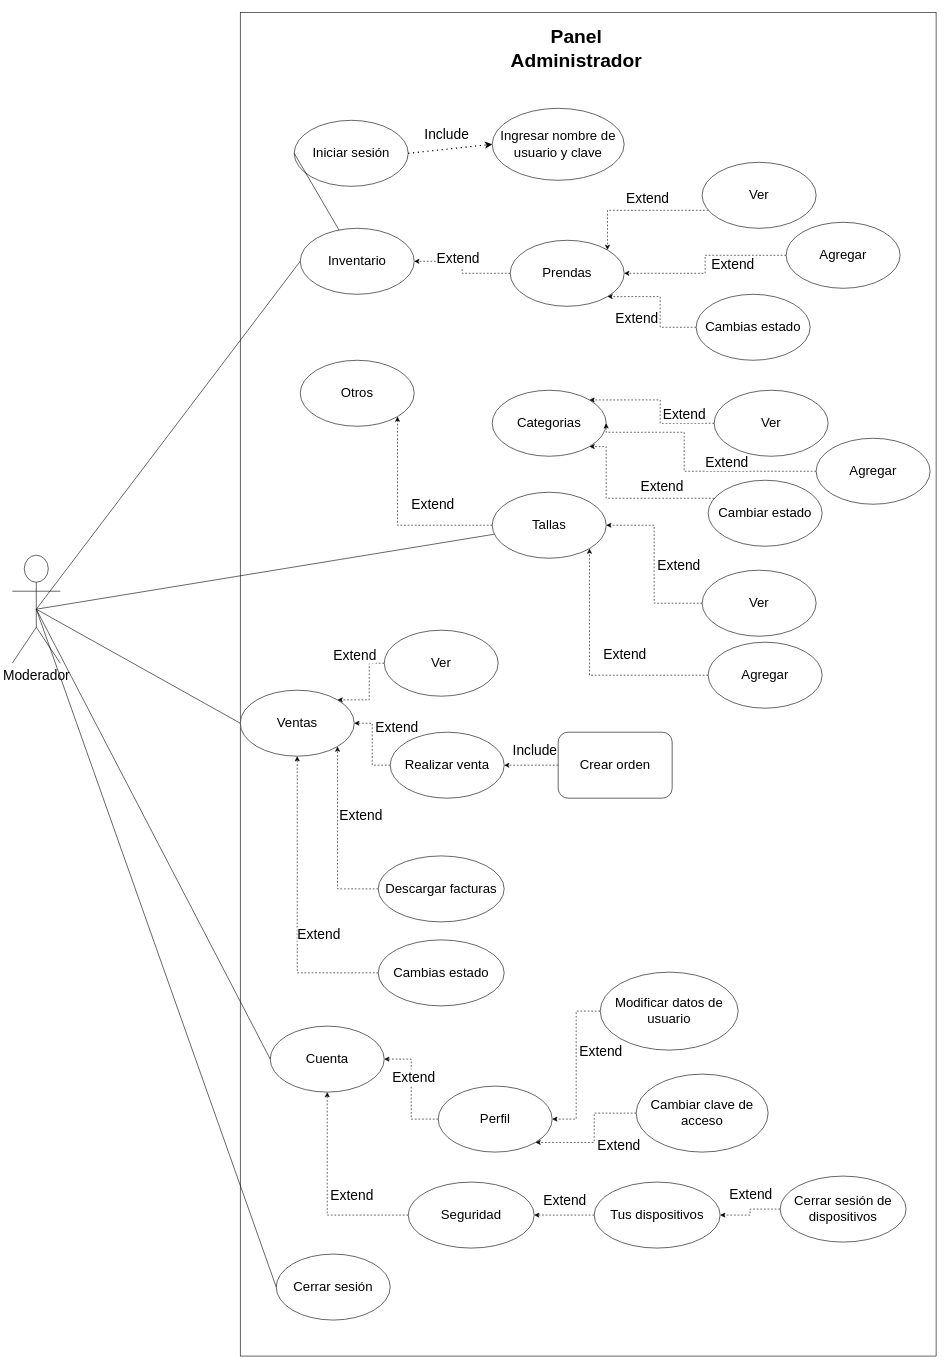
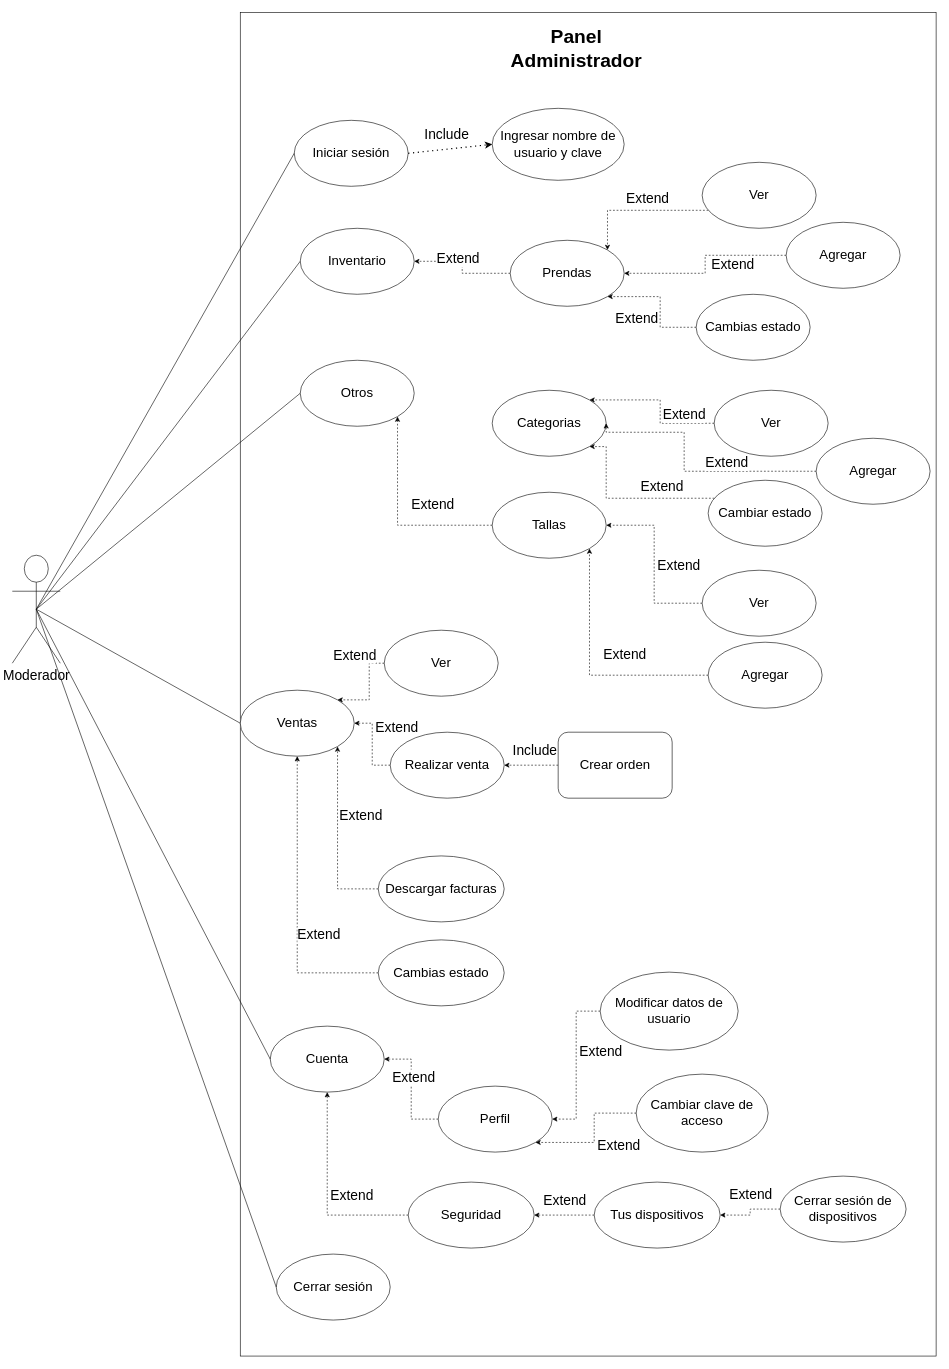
(317, 192) -> (169, 374)
(266, 572) -> (171, 499)
